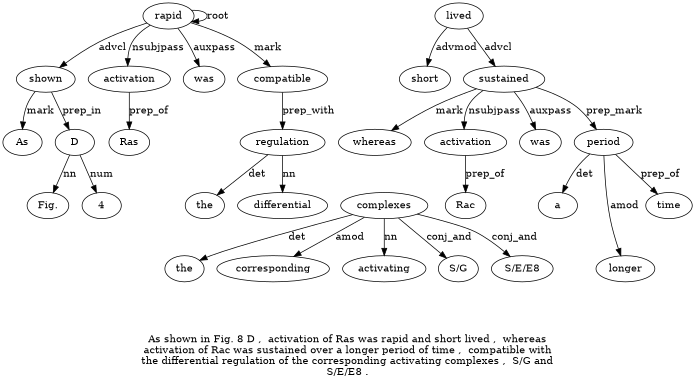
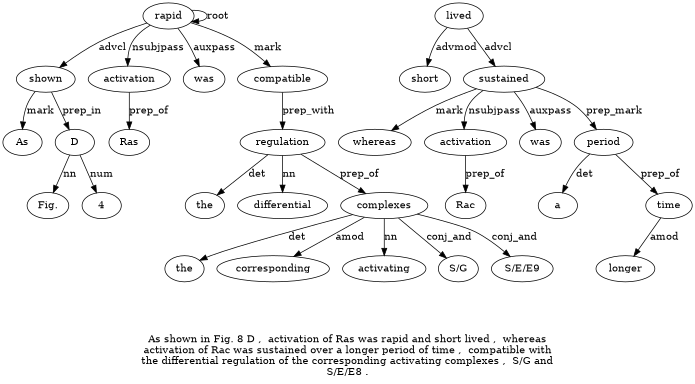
none -> (330, 172)
(608, 203) -> (649, 234)
(522, 269) -> (522, 269)
